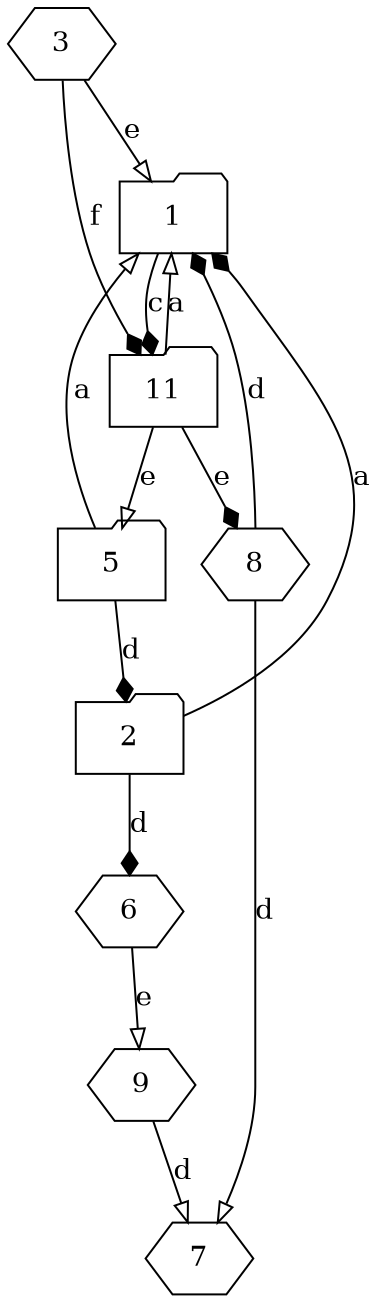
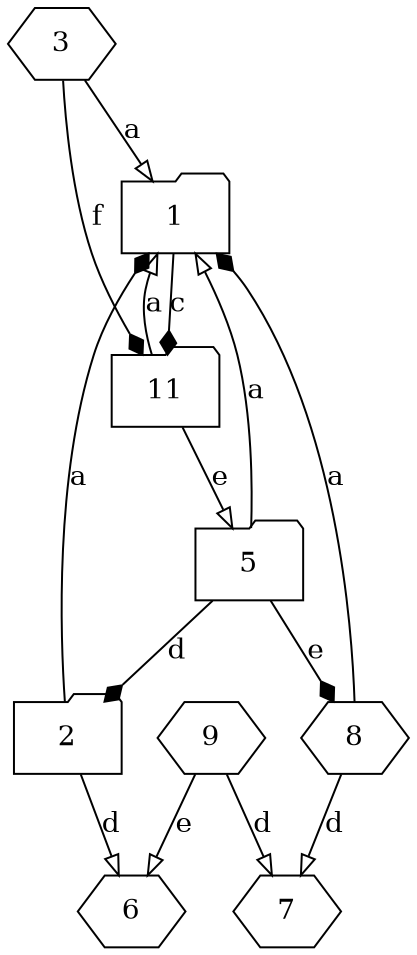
(133, 131) -> (133, 131)
(257, 391) -> (336, 478)
(204, 467) -> (296, 641)
(130, 813) -> (96, 815)
(135, 988) -> (176, 815)
